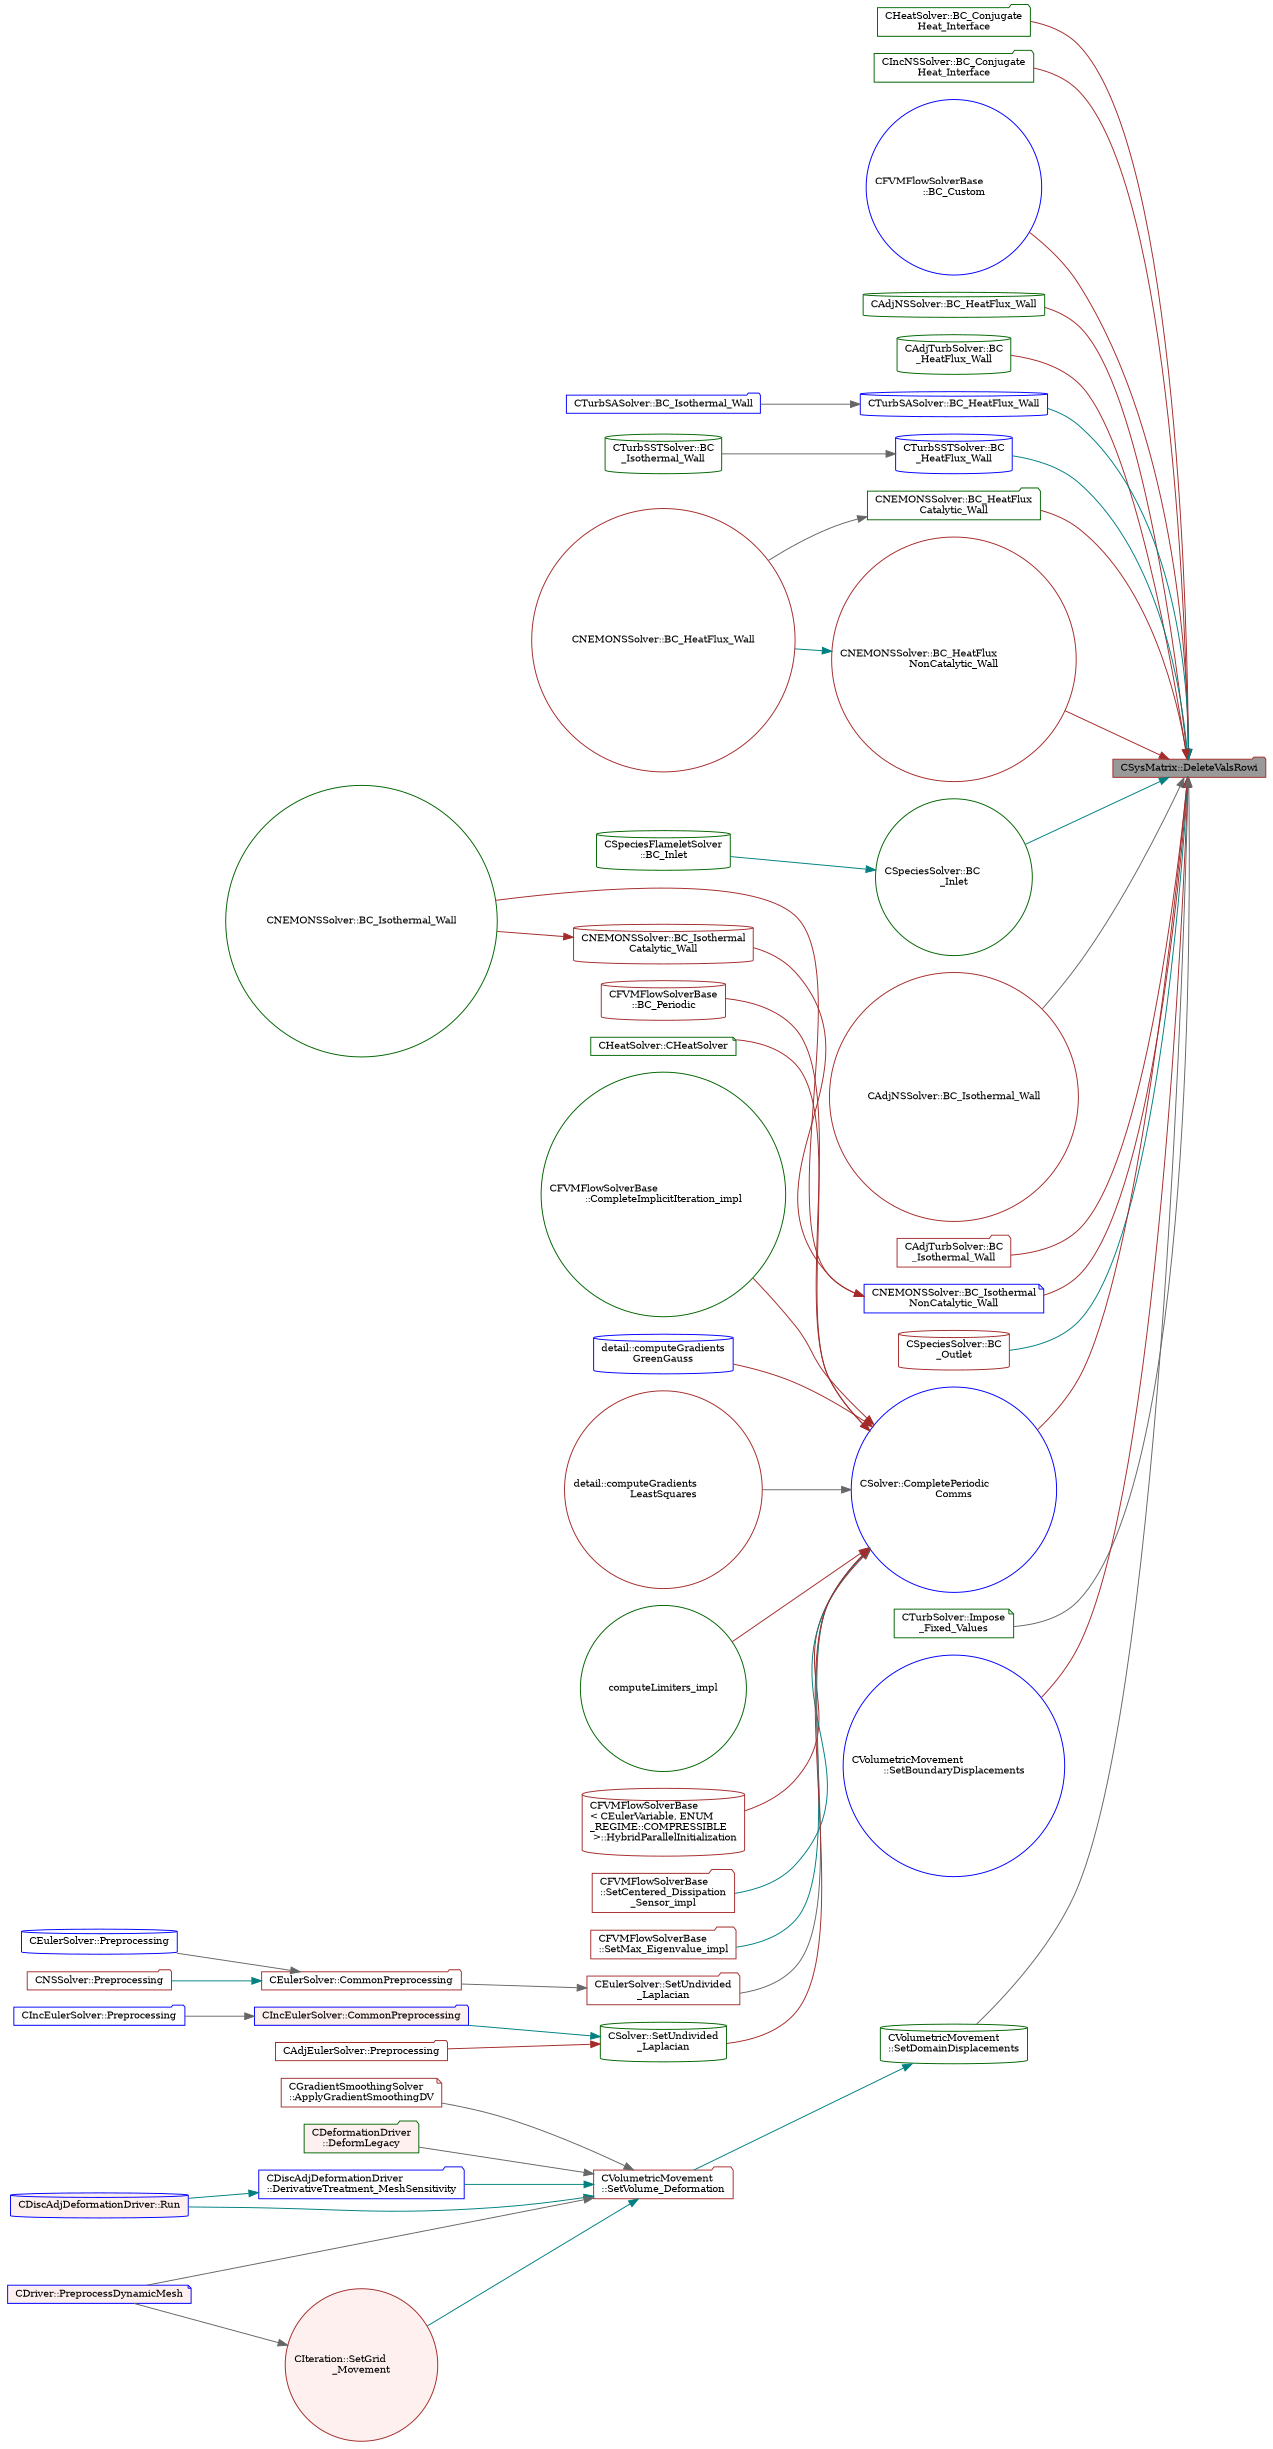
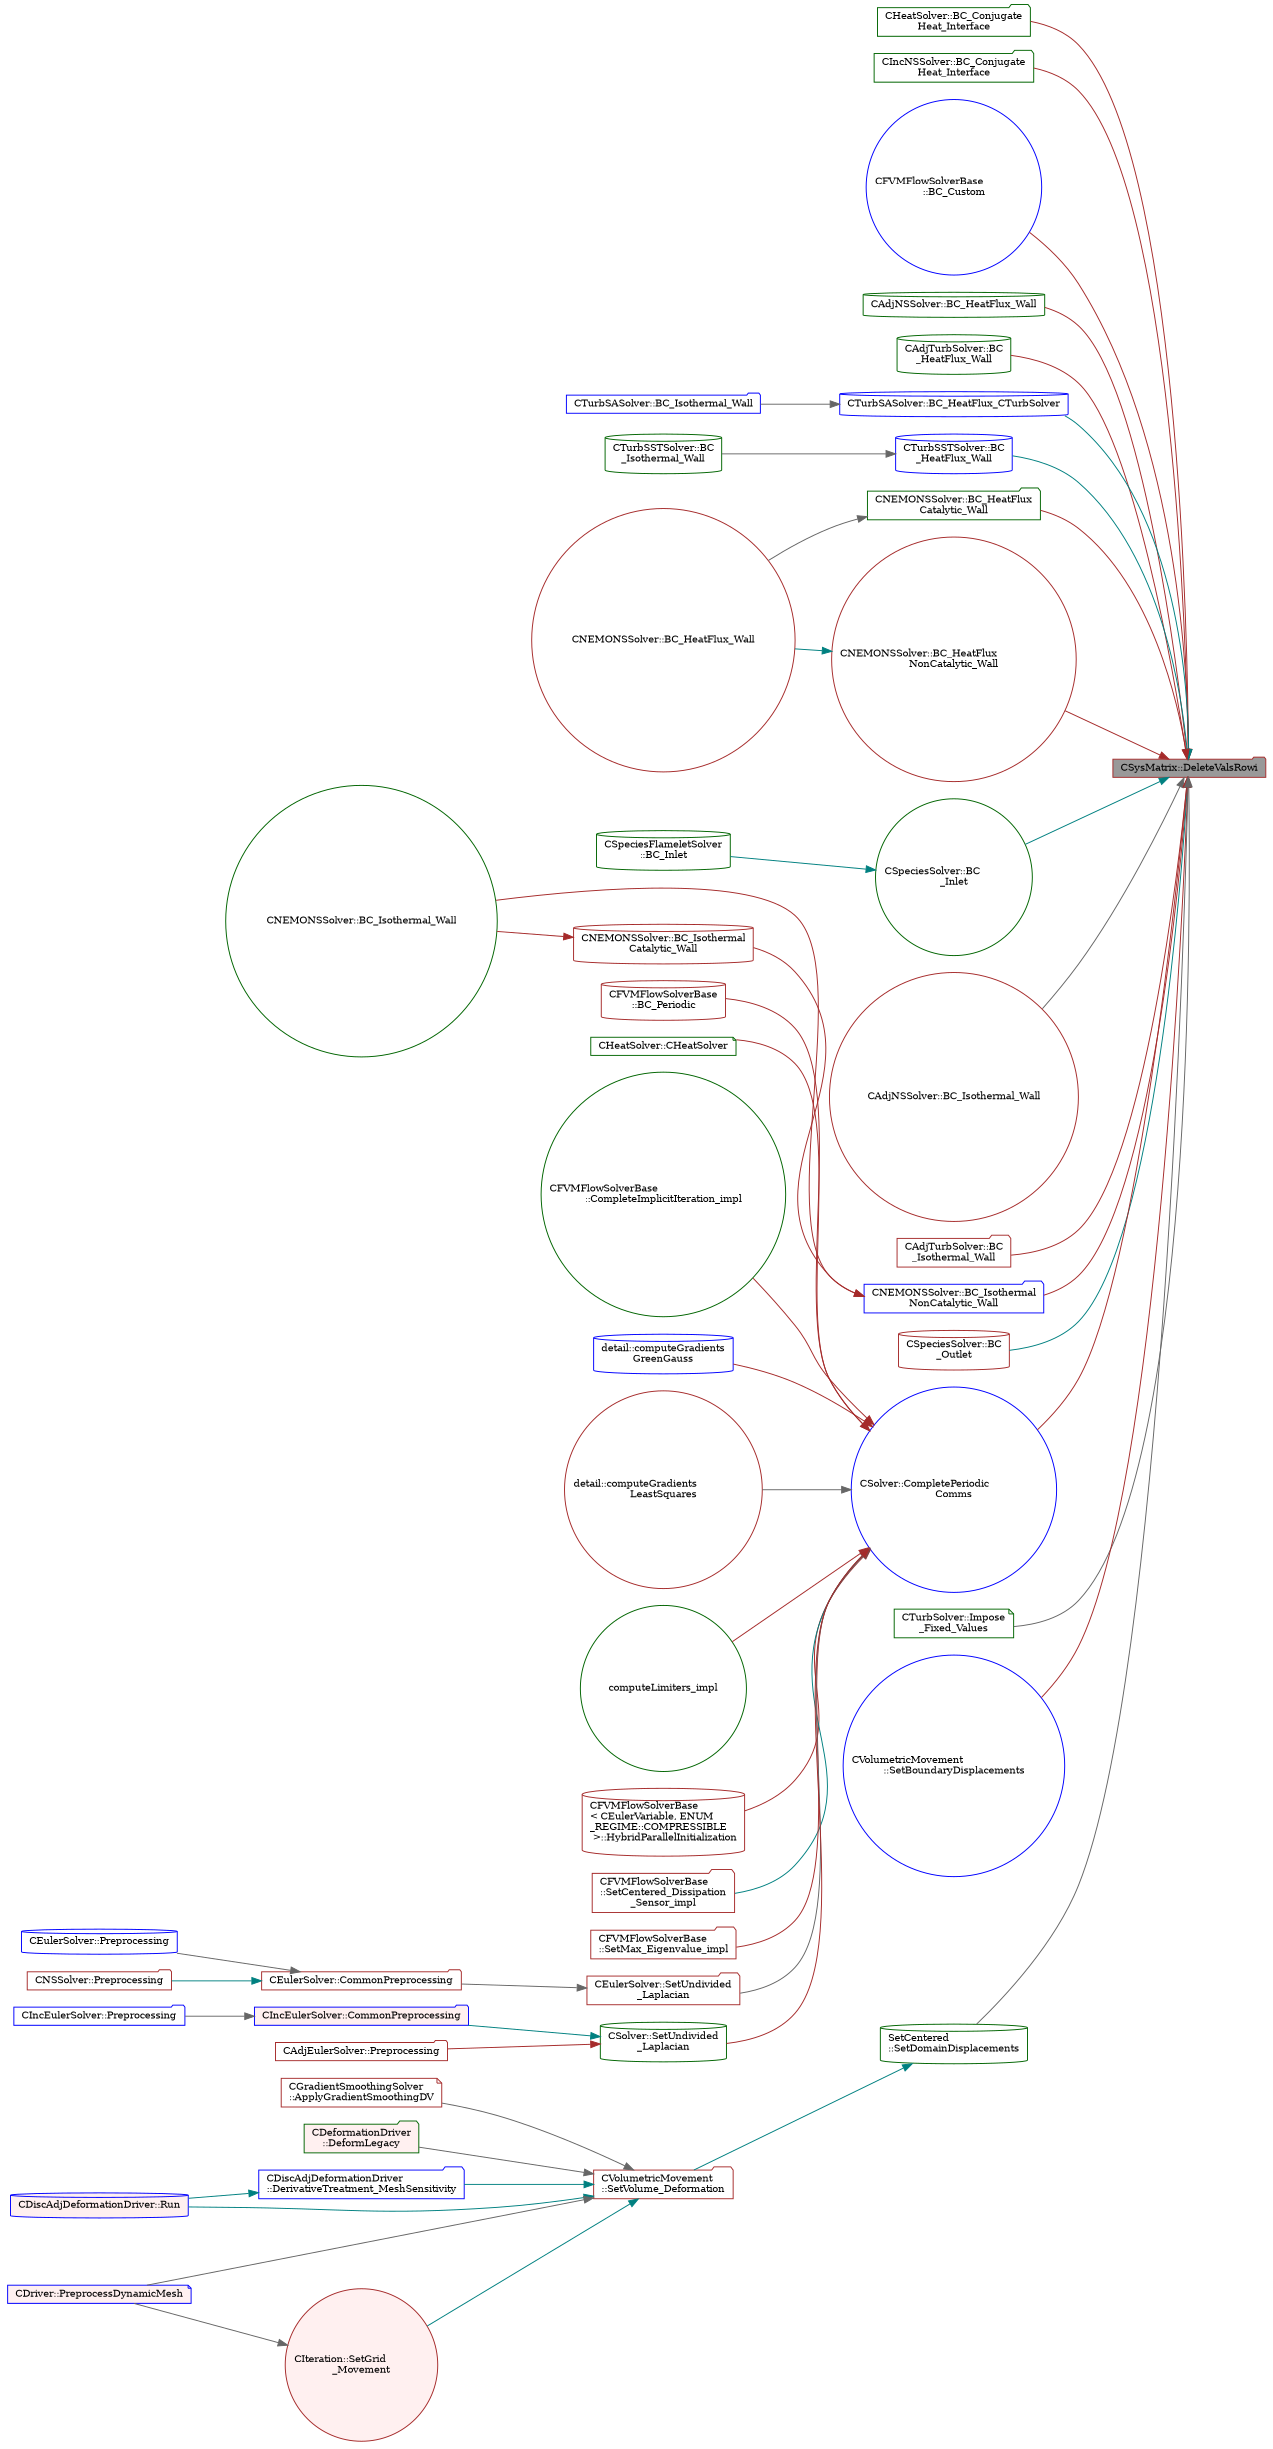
(954, 404) -> (954, 404)
(954, 1299) -> (954, 1299)
(812, 1878) -> (812, 1878)
(954, 2044) -> (954, 2044)
